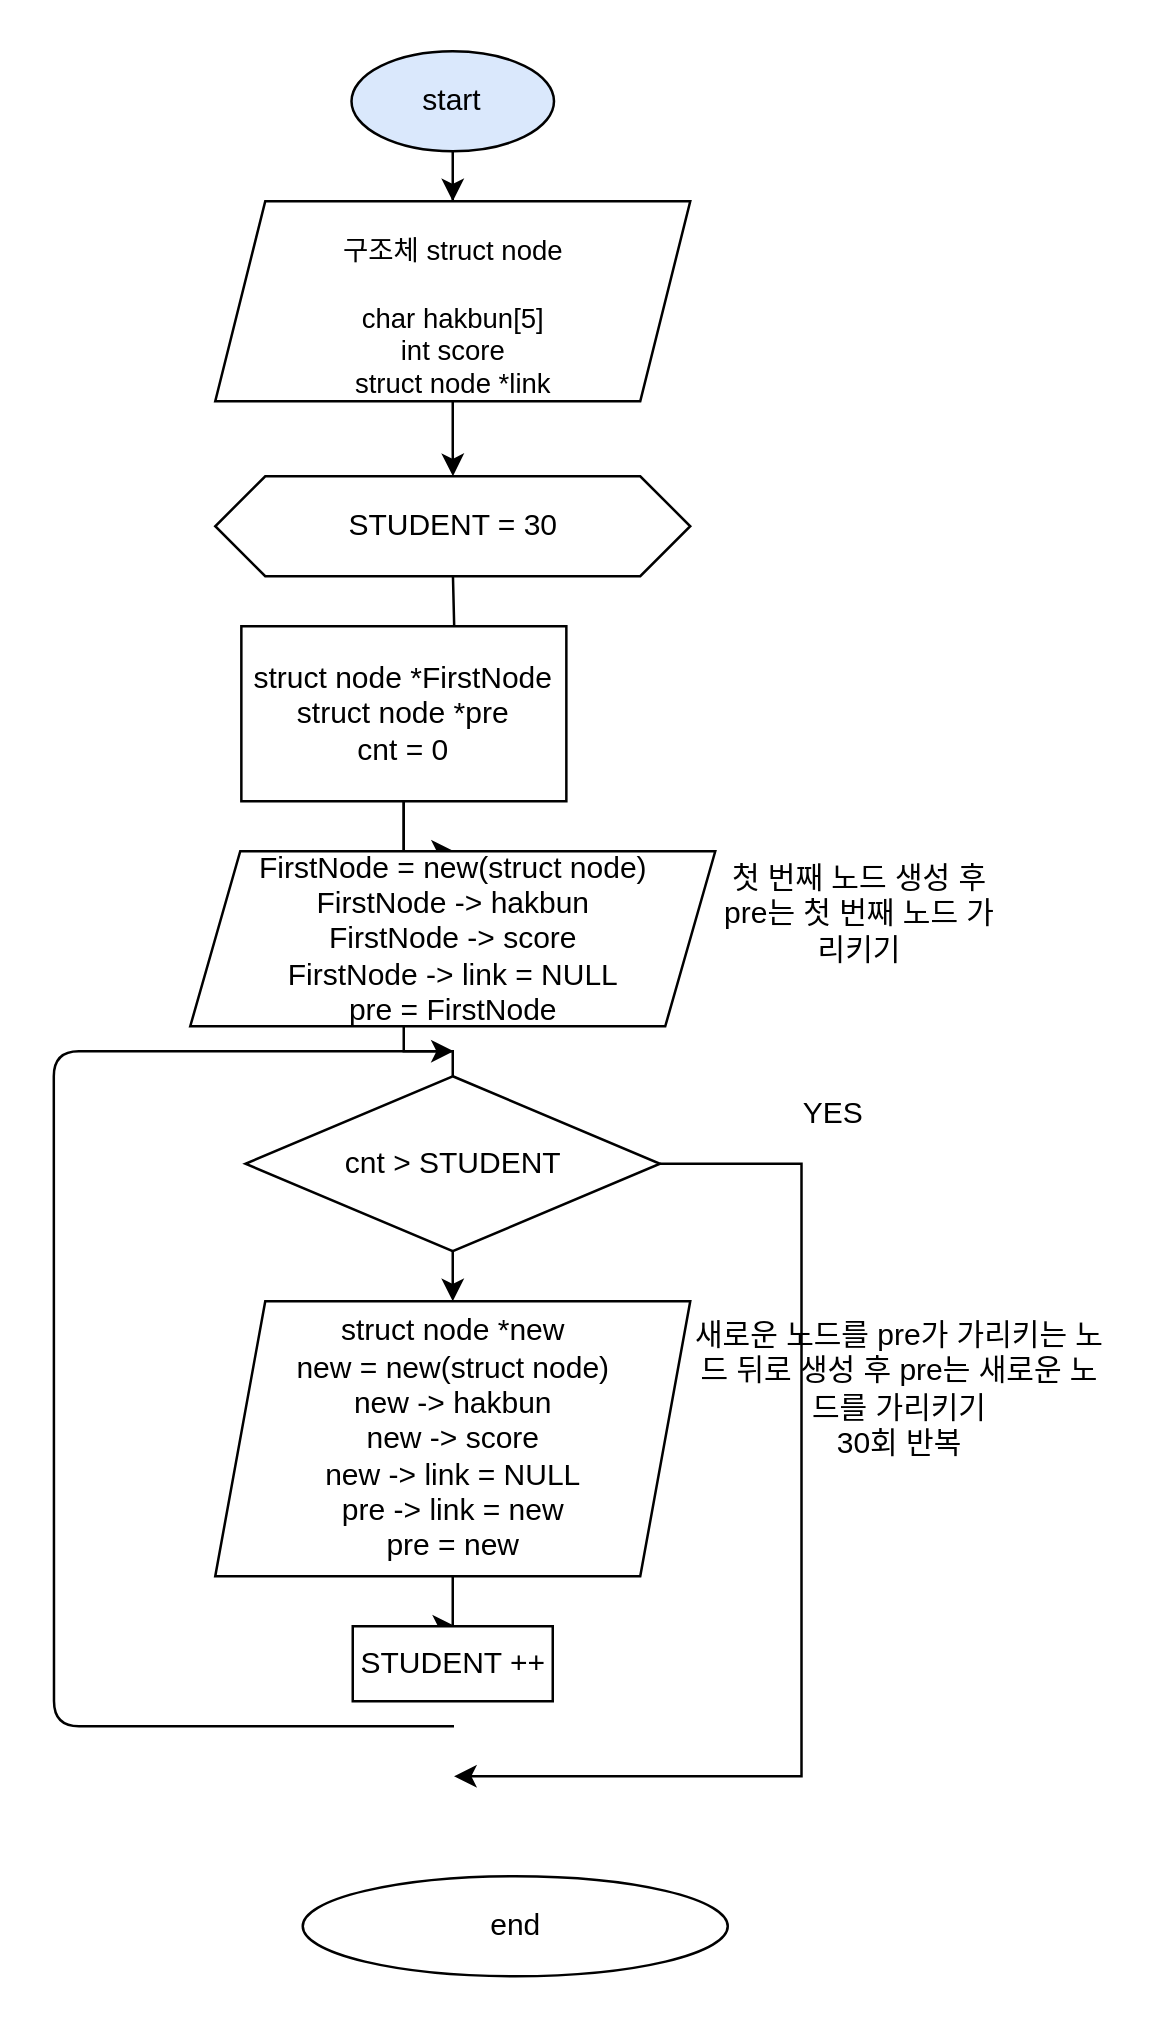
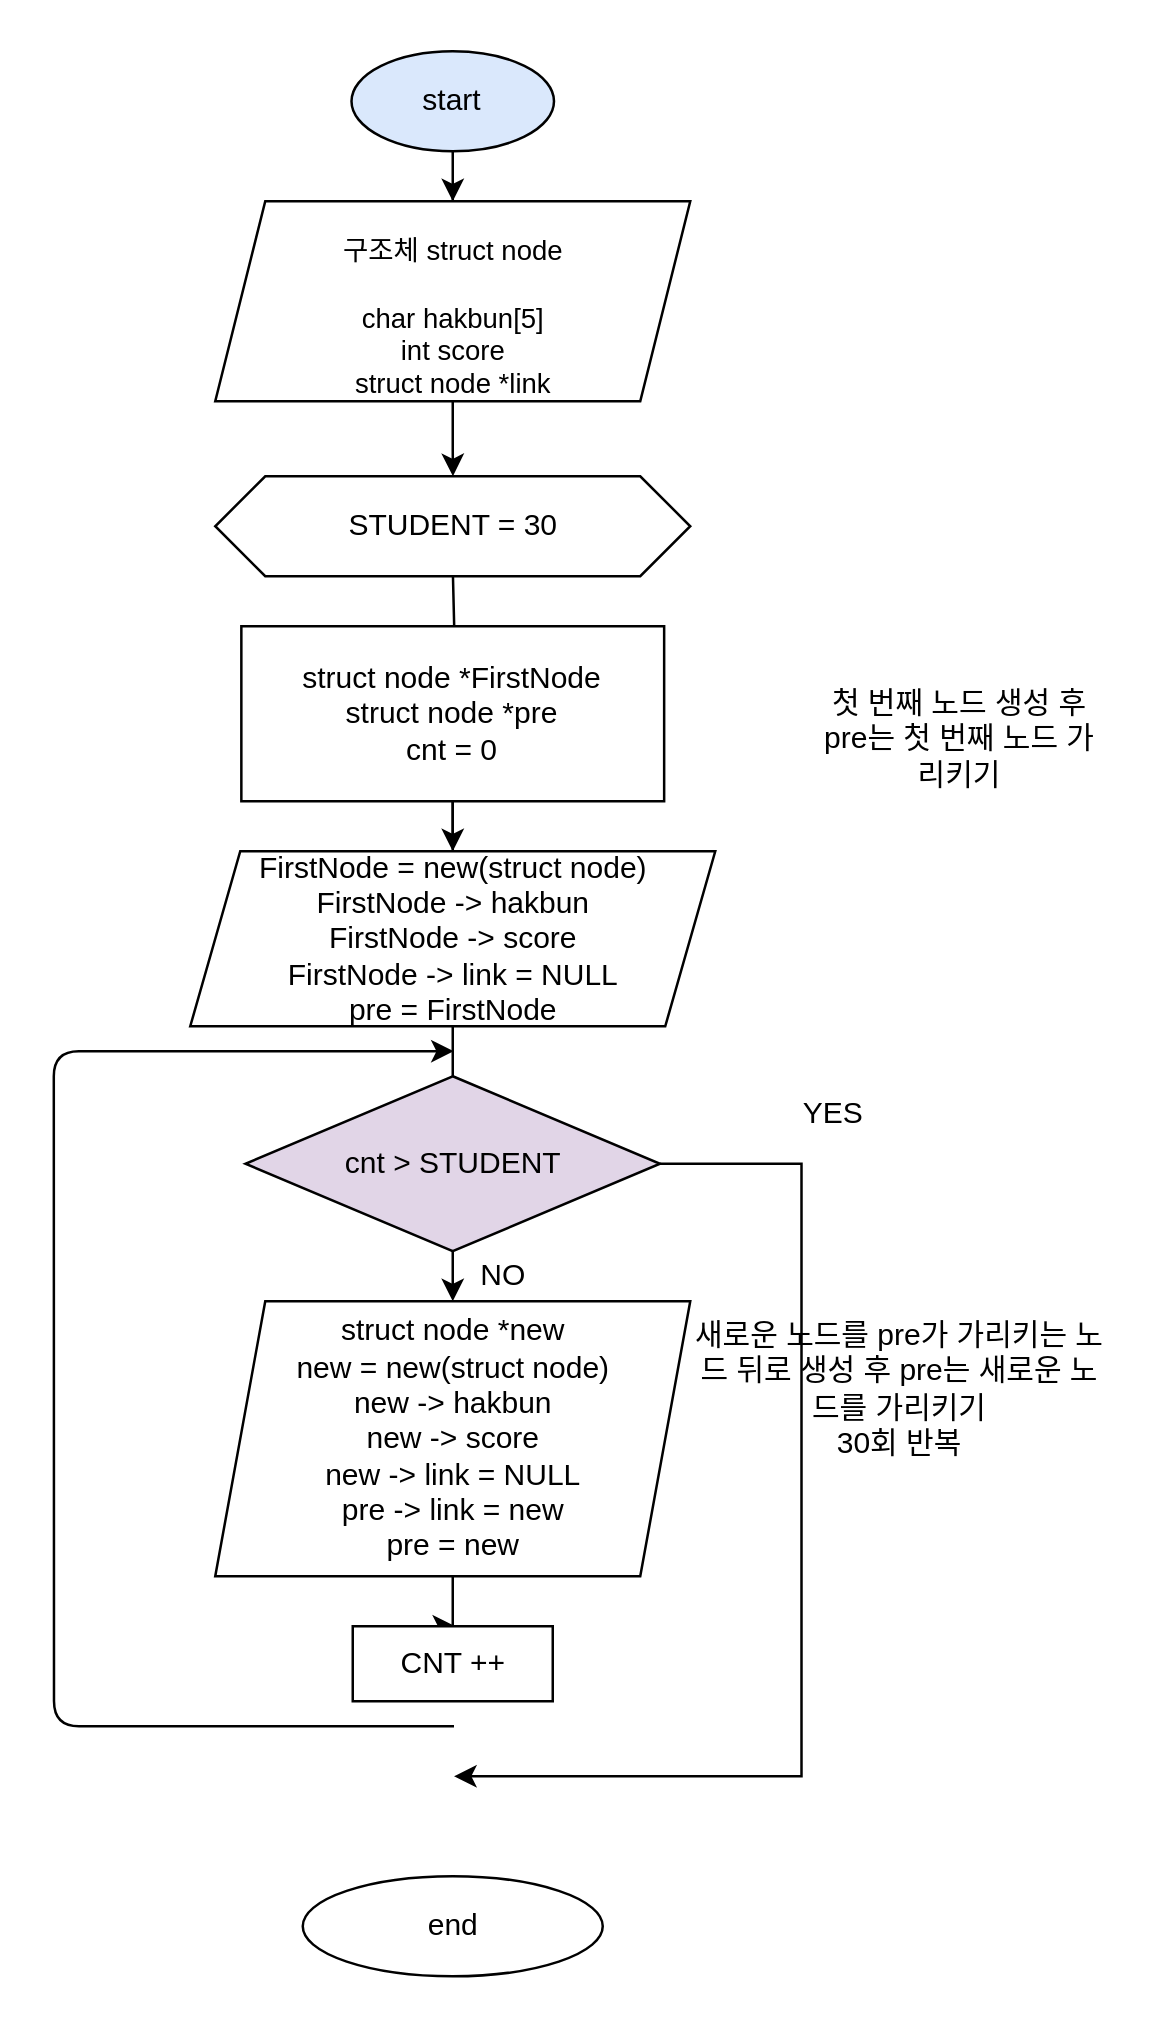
(404, 714) -> (453, 714)
(858, 914) -> (958, 739)
(453, 1164) -> (453, 1164)
none -> (504, 1276)
(454, 1664) -> (454, 1664)
(515, 1926) -> (453, 1926)
